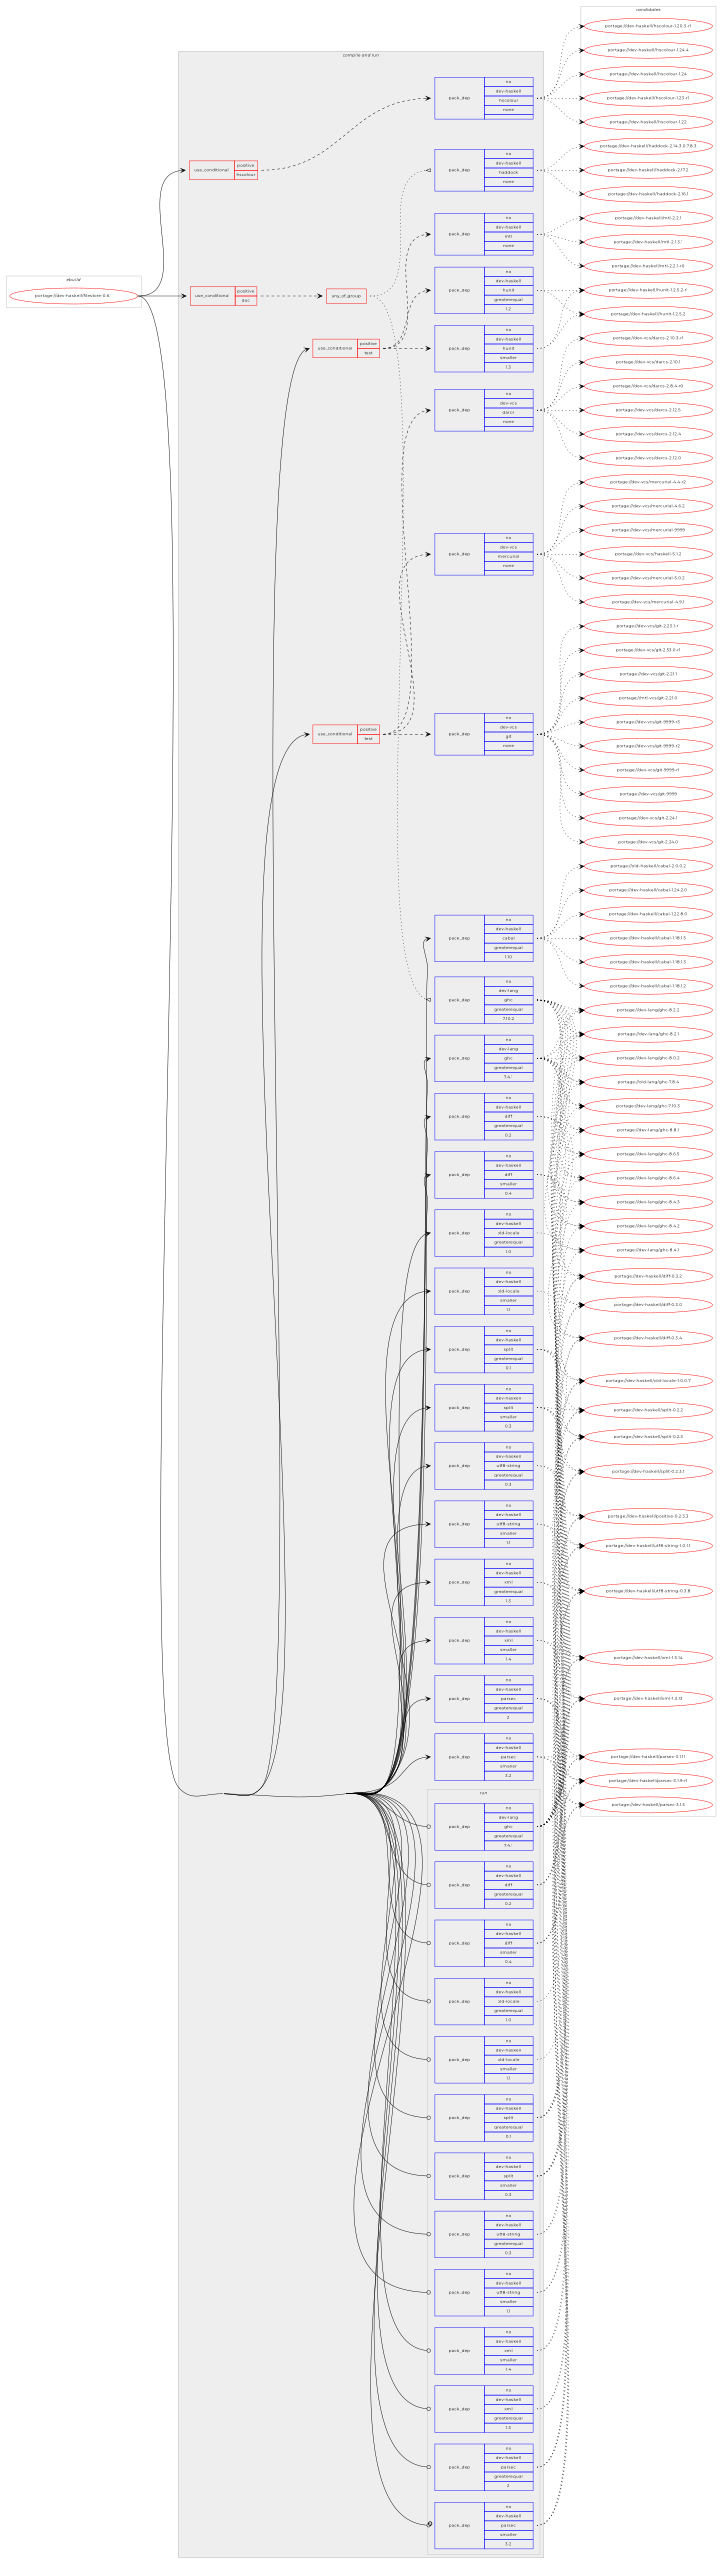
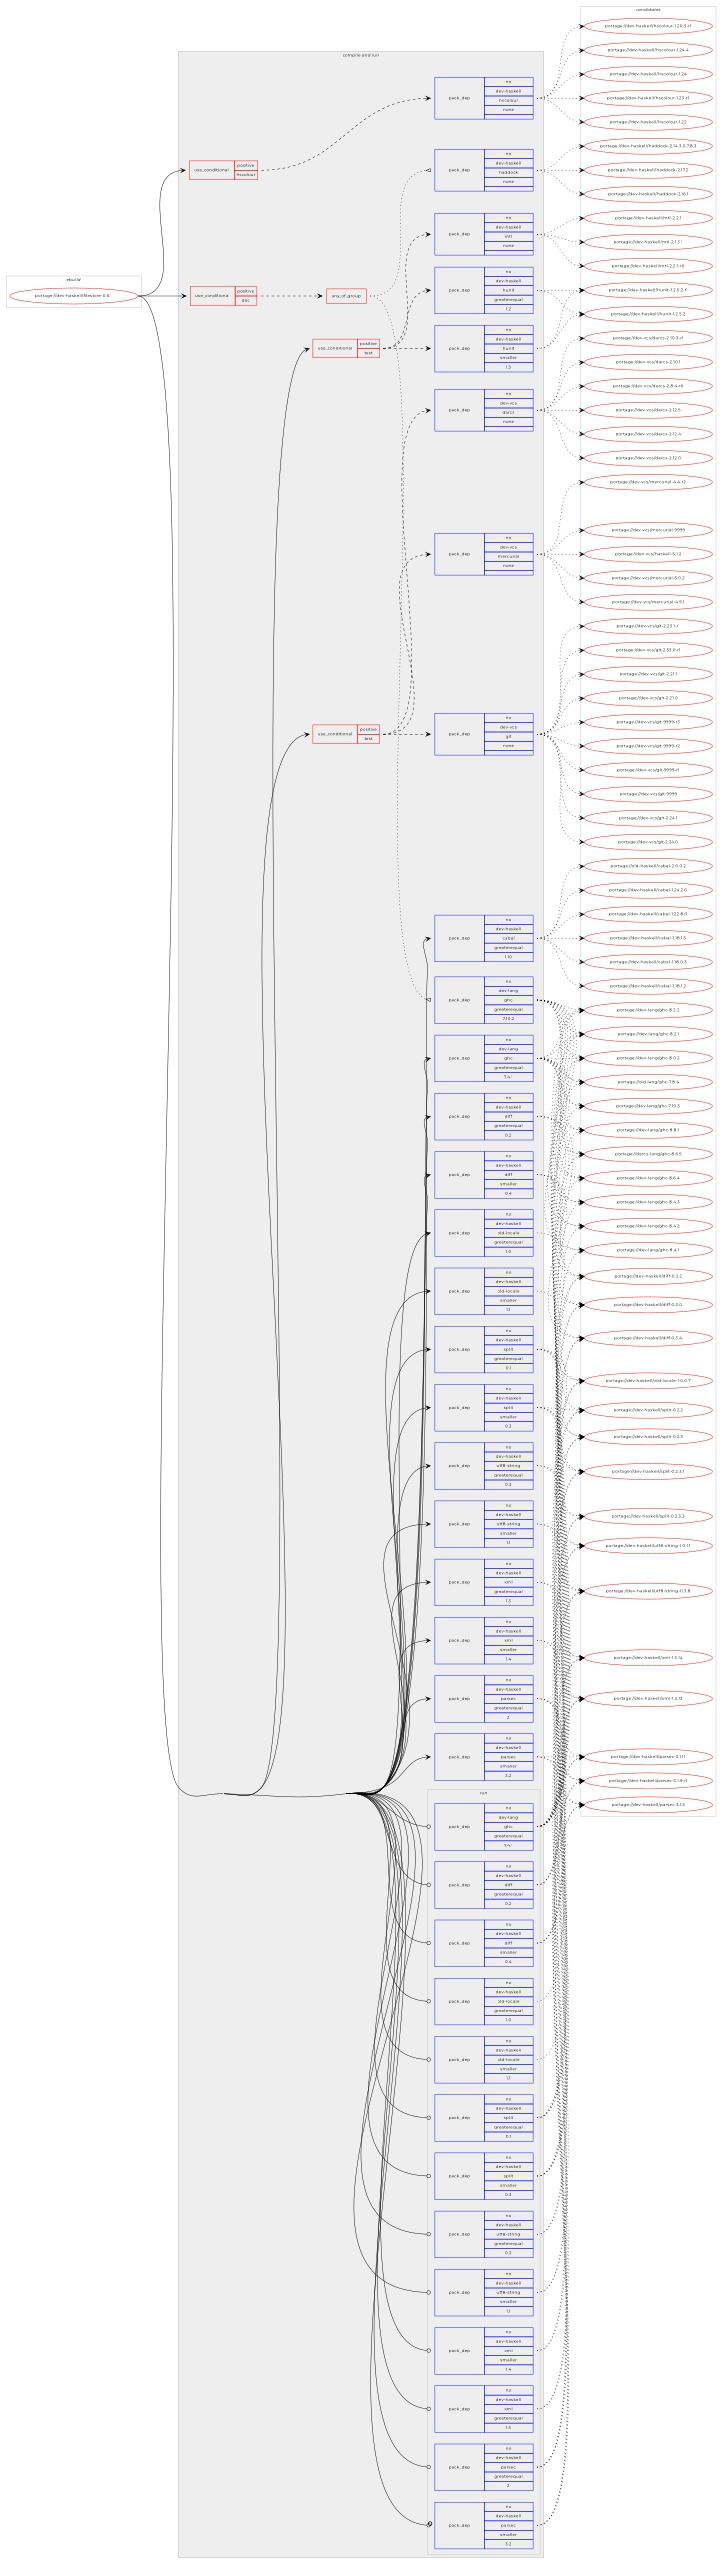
(648, 386) -> (648, 386)
(648, 506) -> none
(648, 698) -> (648, 698)
(648, 962) -> (648, 962)
(648, 1154) -> (648, 1154)
(648, 1516) -> (648, 1516)
